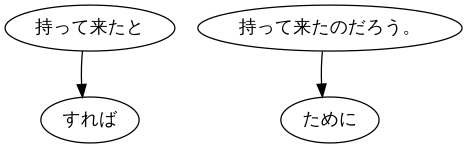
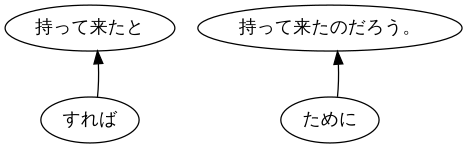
(81, 68) -> (99, 81)
(321, 68) -> (338, 81)
